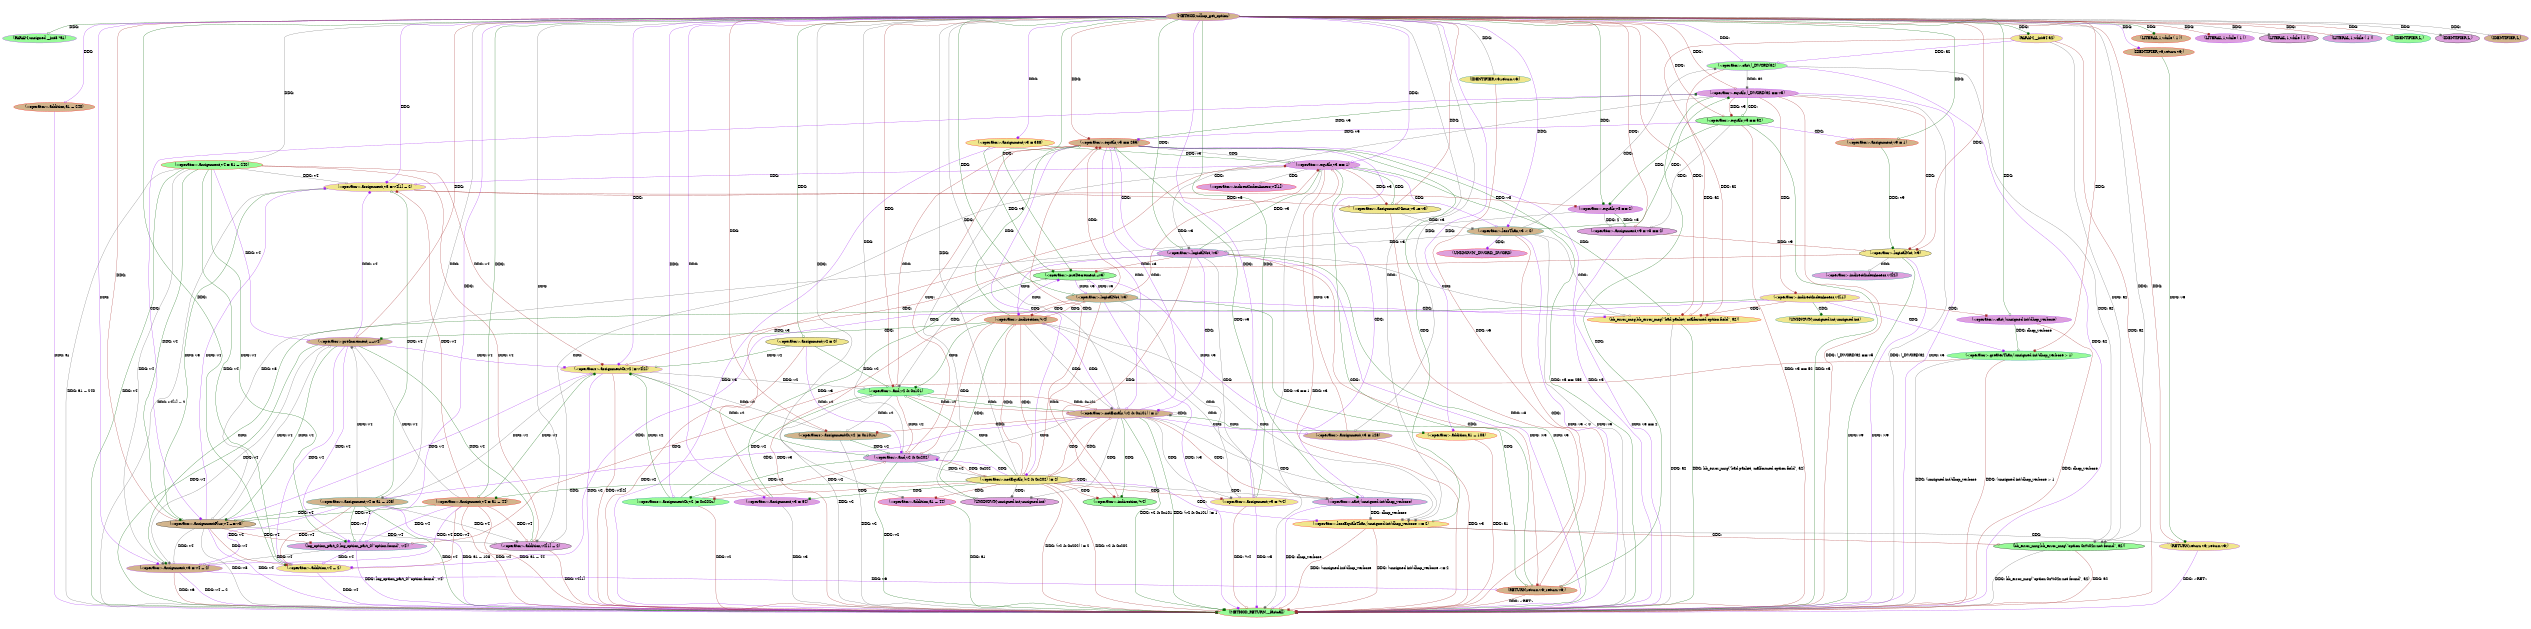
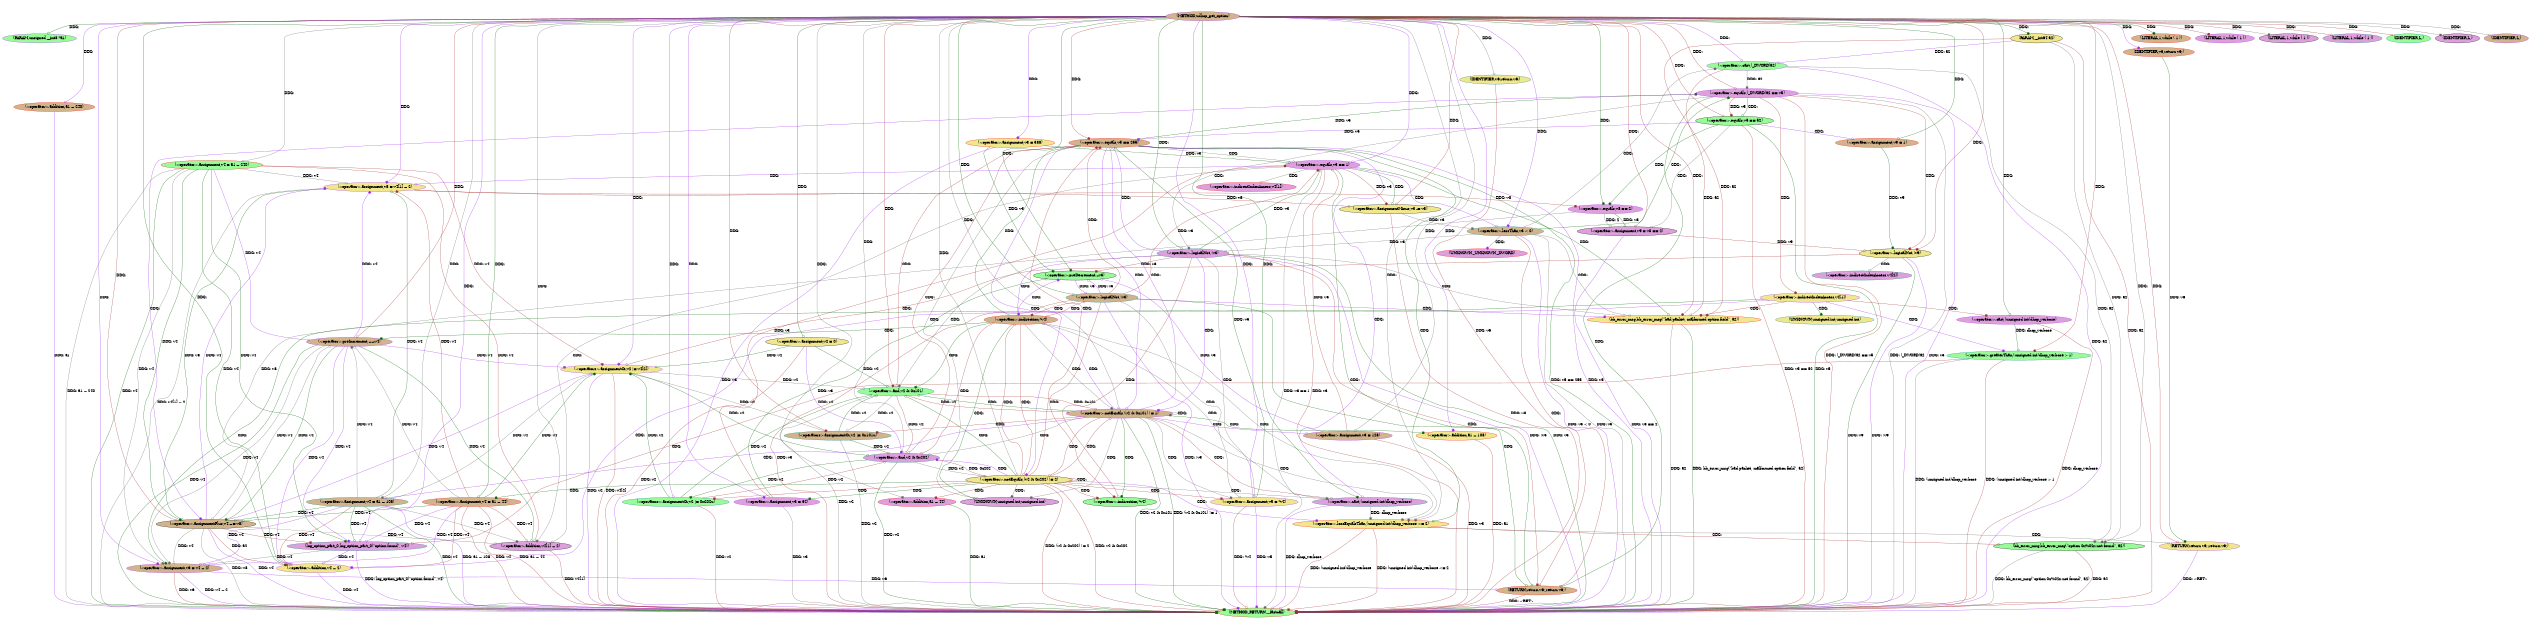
(2037, 38) -> (2037, 38)
(1482, 253) -> (1482, 253)
none -> (852, 408)
(239, 546) -> (239, 546)
